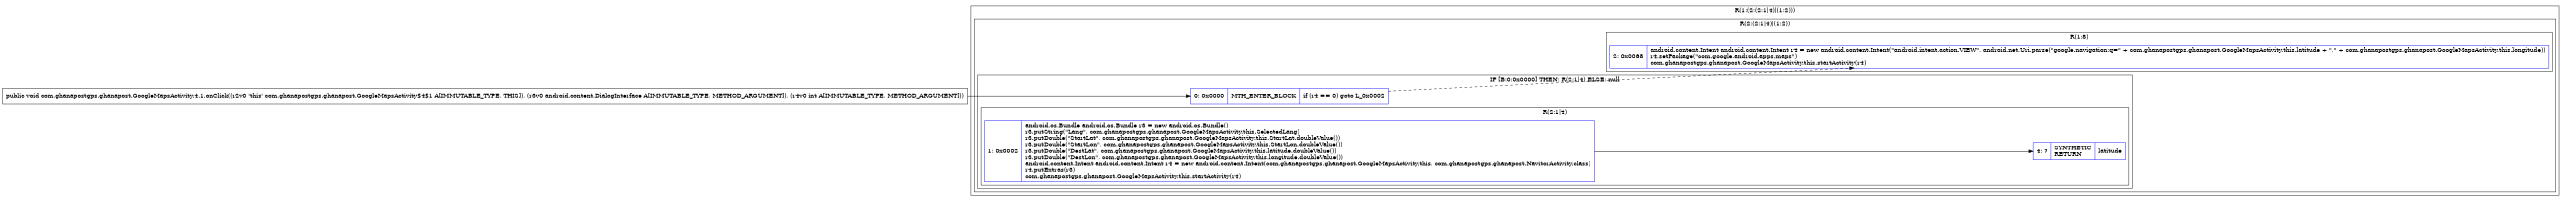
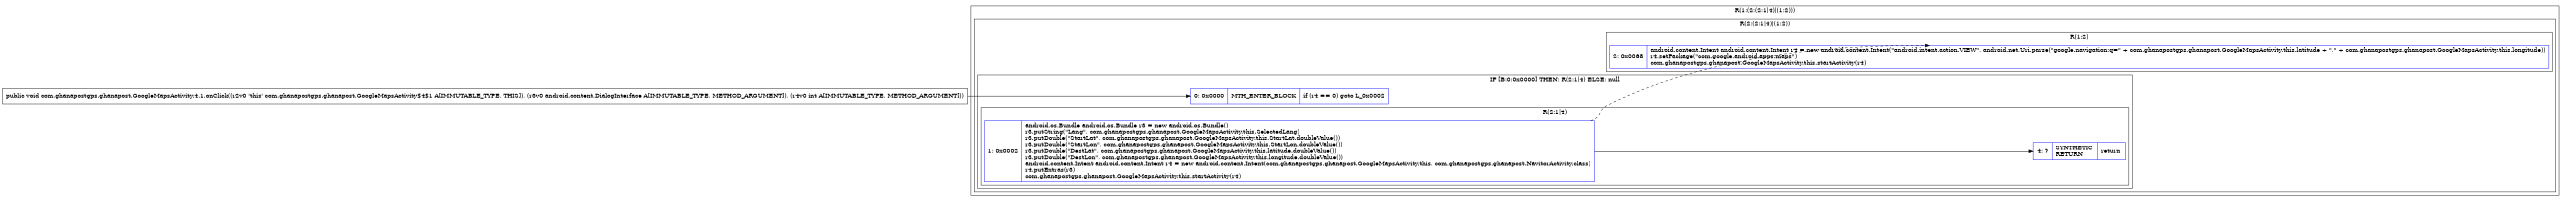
(2079, 37) -> (2079, 37)
(1619, 80) -> (1751, 60)
(2110, 151) -> (2111, 151)
